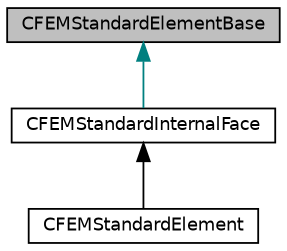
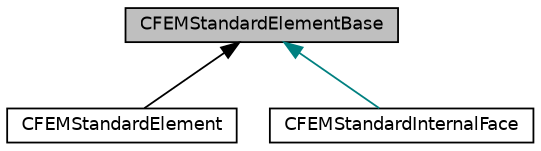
(143, 185) -> (184, 80)
